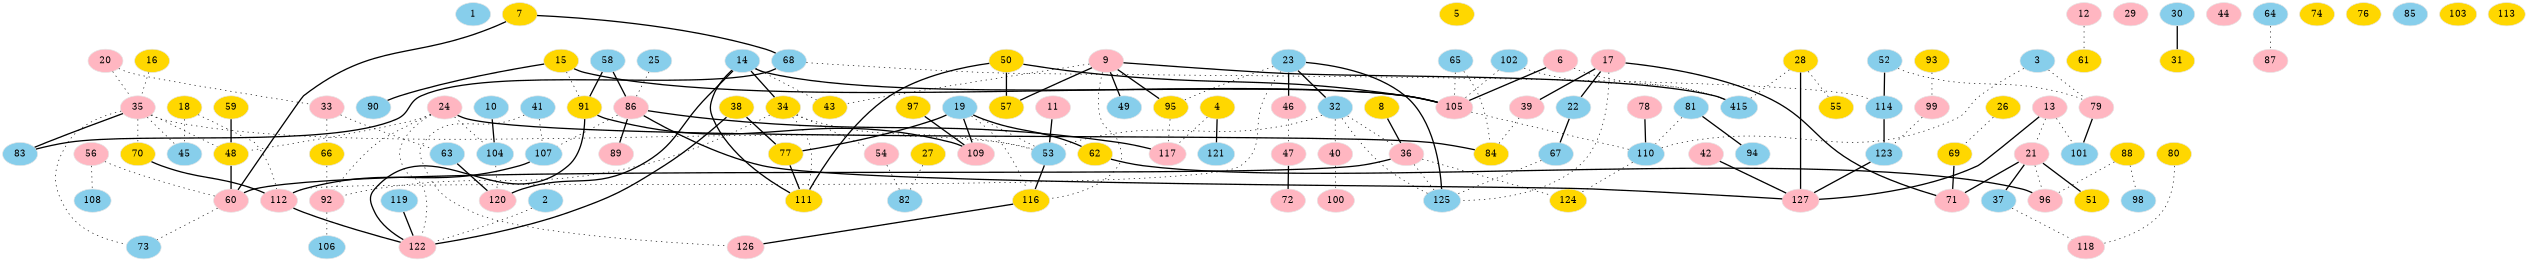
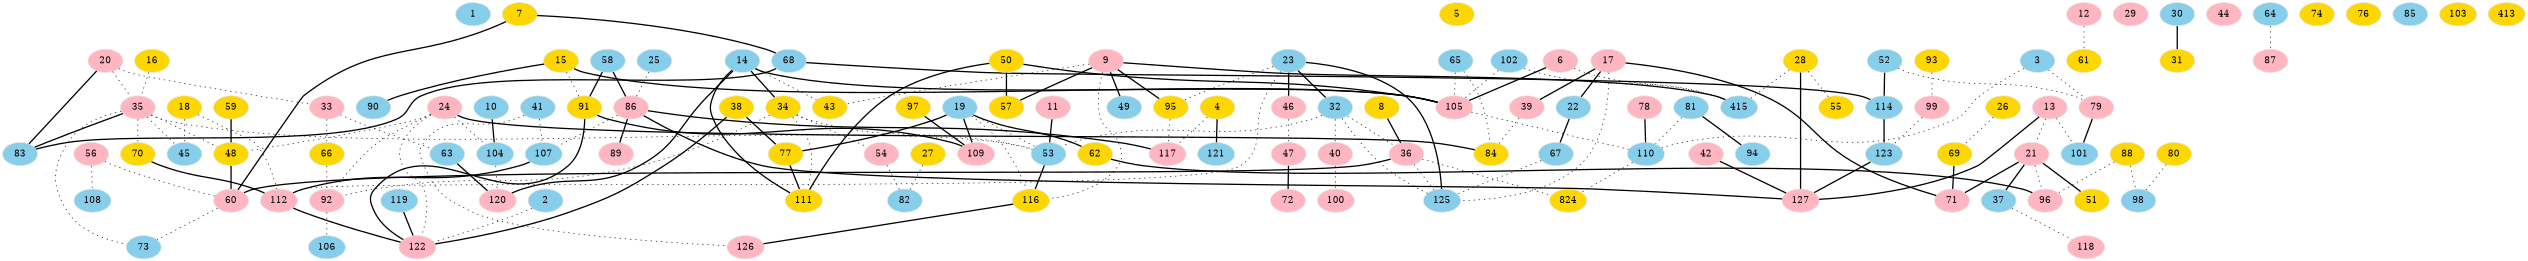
(2507, 14) -> (2507, 14)
(1232, 76) -> (1232, 76)
none -> (63, 107)
(1568, 201) -> (1568, 201)
(2155, 219) -> (2156, 177)
